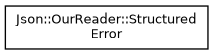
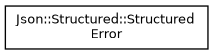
(107, 28) -> (107, 28)
